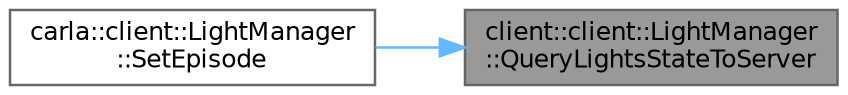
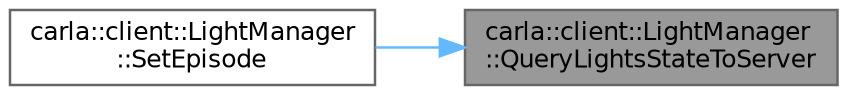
(651, 48) -> (651, 48)
